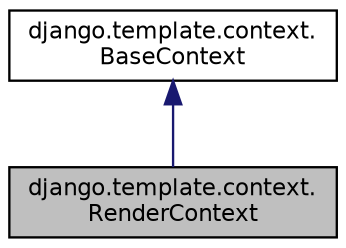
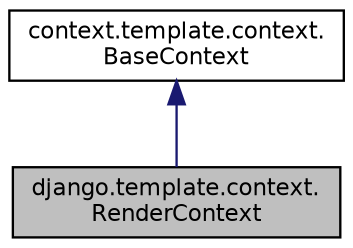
(173, 46) -> (177, 46)
